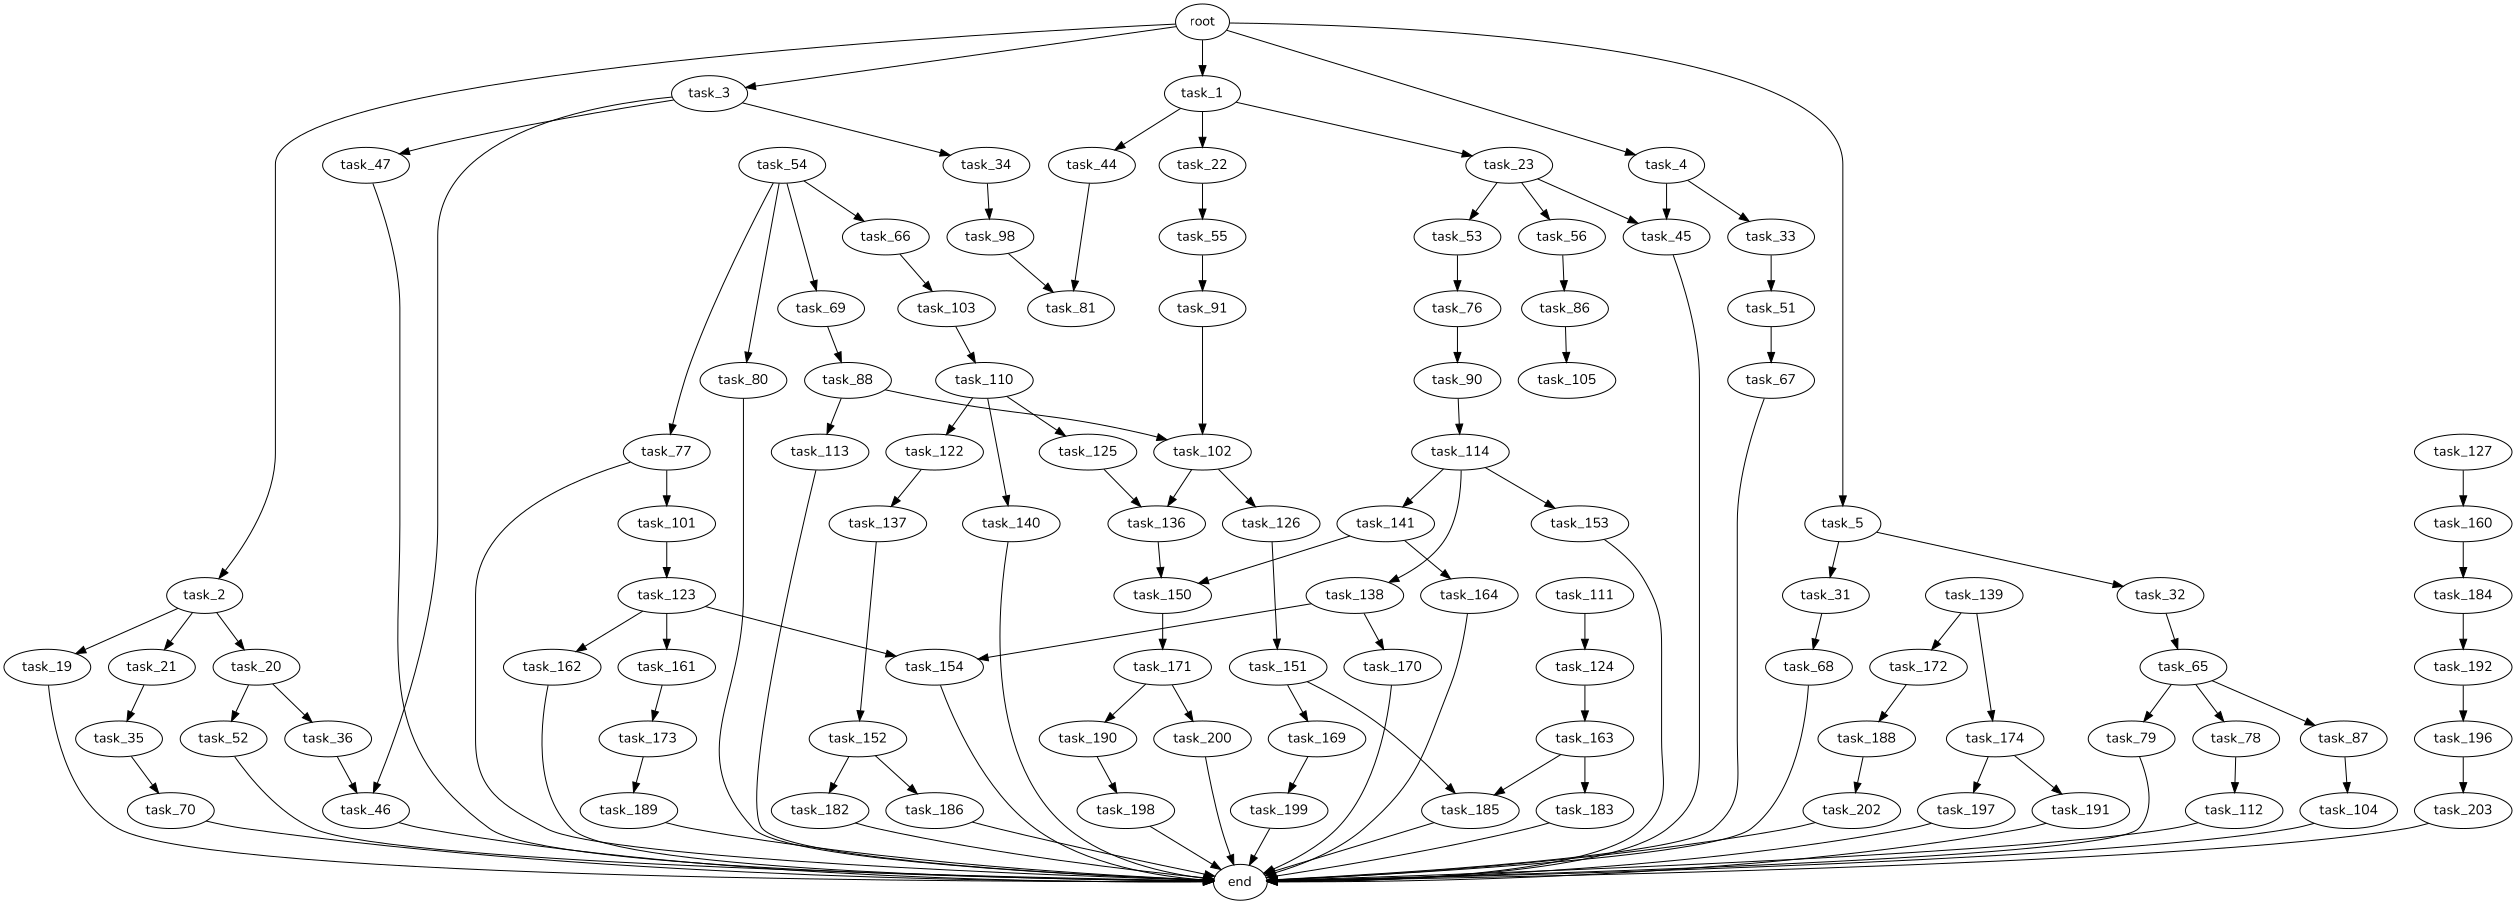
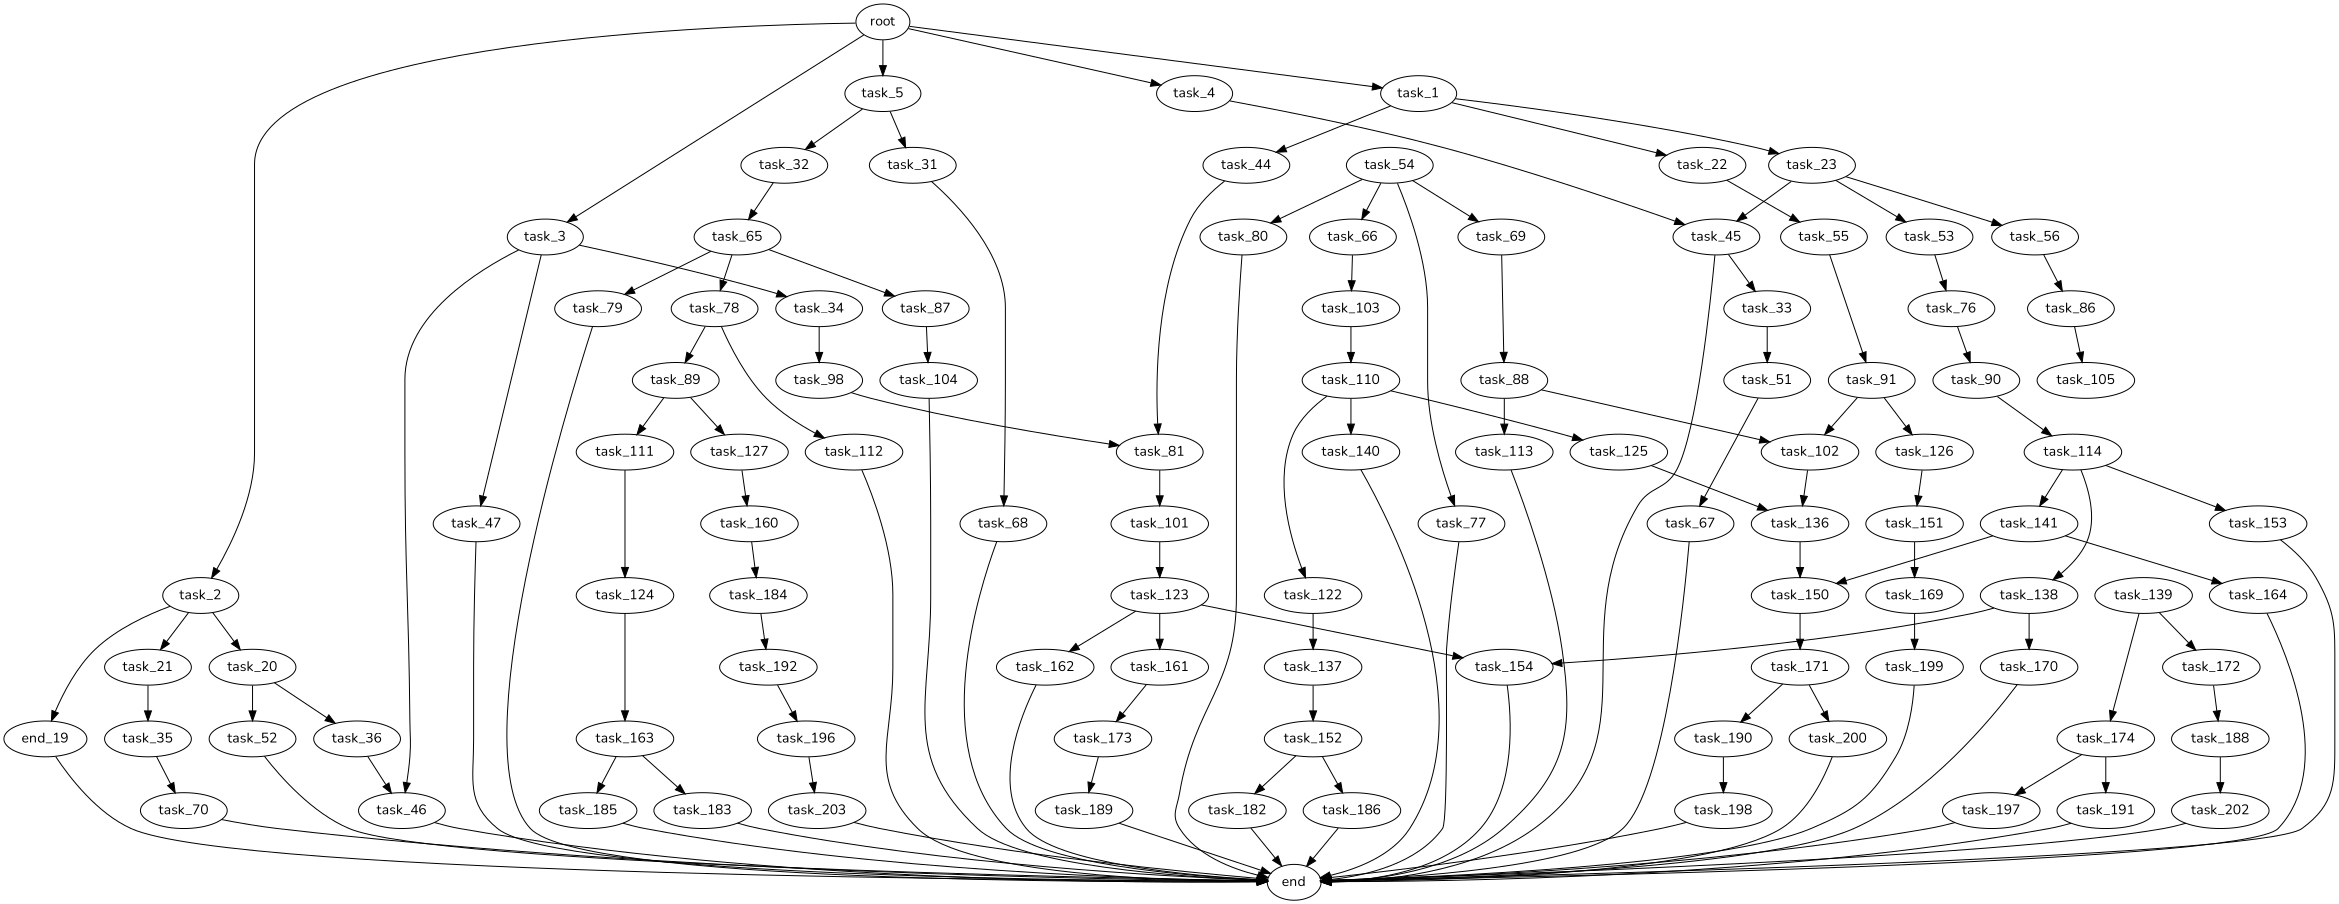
(1714, 198) -> (1739, 269)
none -> (676, 380)
(667, 483) -> (1160, 483)
(1233, 484) -> (1895, 412)
(47, 667) -> (45, 739)
(1379, 724) -> none
